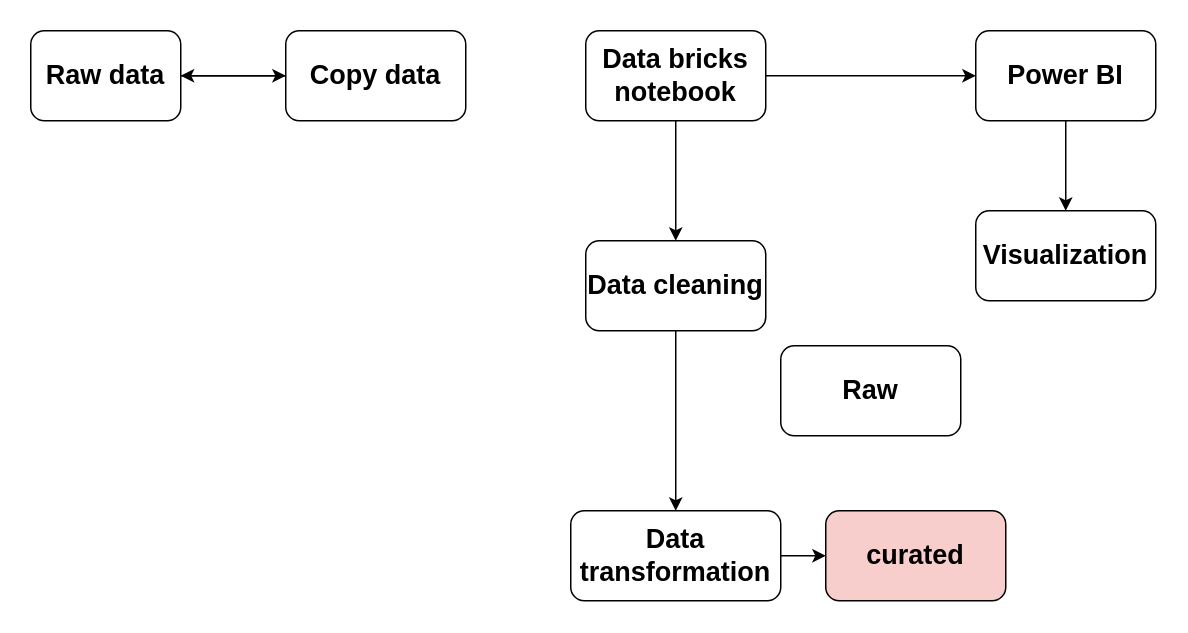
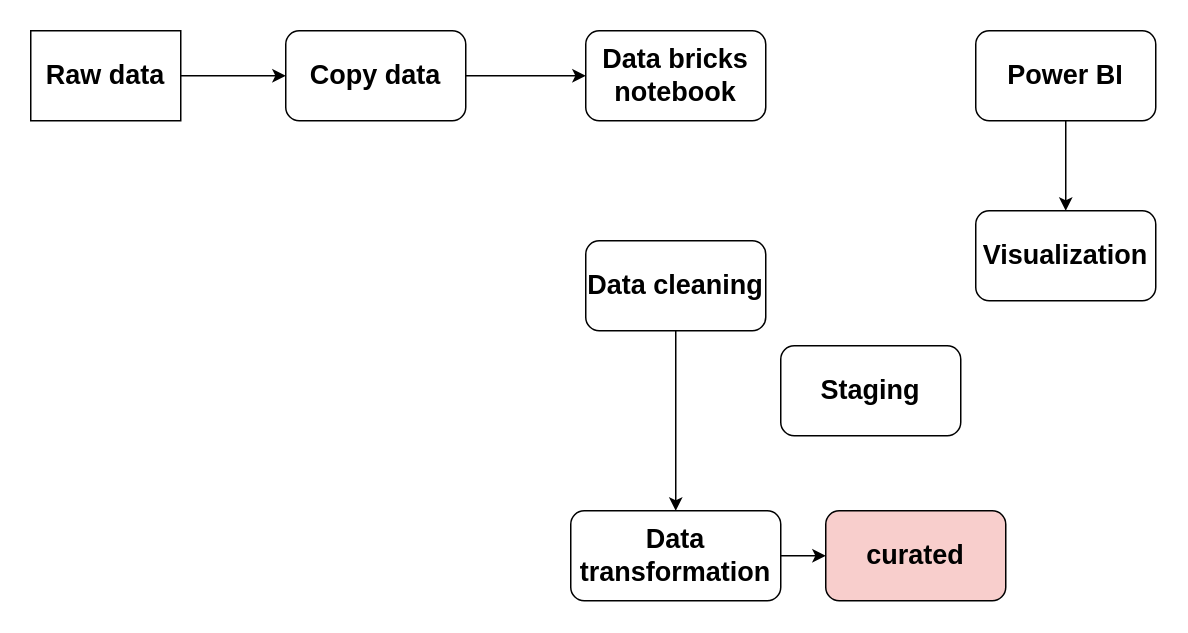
(106, 76) -> (106, 76)
(284, 76) -> (521, 76)
(866, 76) -> none
(676, 176) -> none
(871, 391) -> (871, 391)
